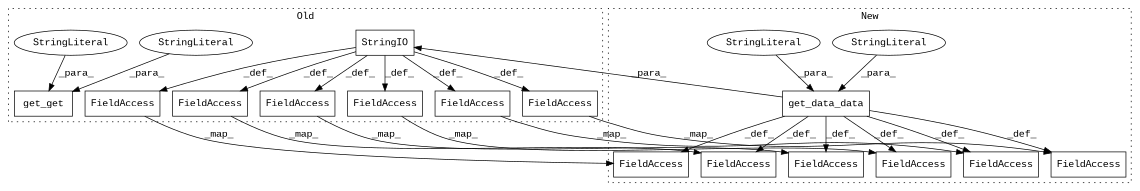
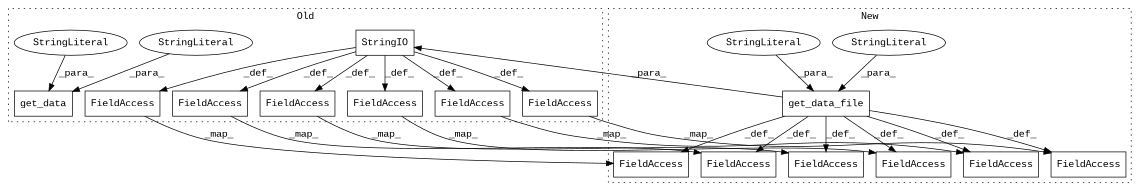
(43, 104) -> (43, 104)
(826, 104) -> (826, 104)
